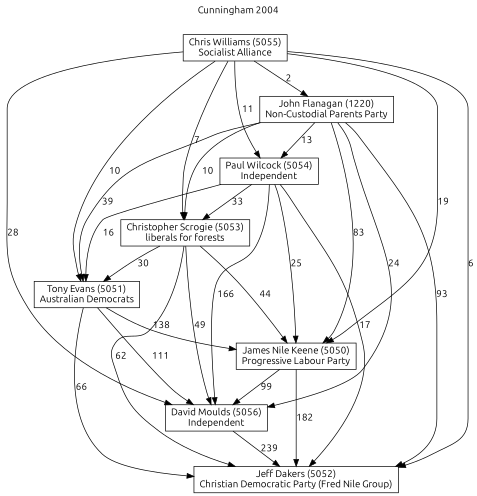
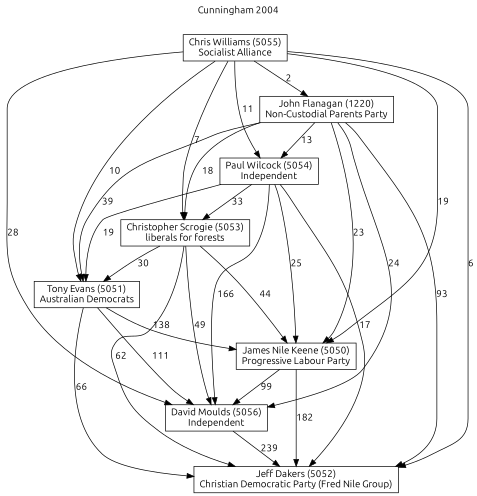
(208, 171) -> (208, 171)
(109, 233) -> (109, 233)
(359, 233) -> (359, 233)
